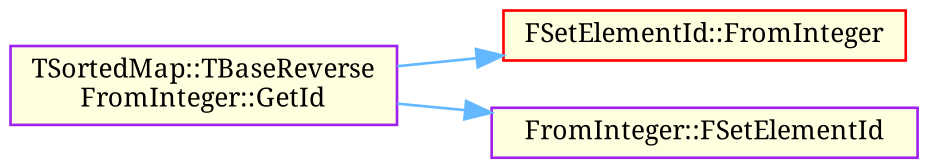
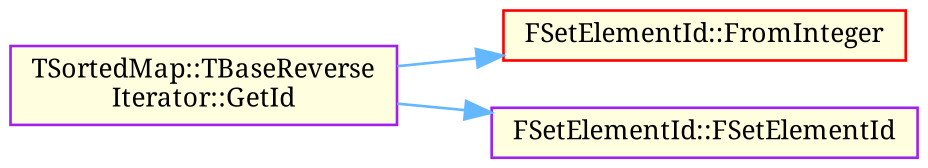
(204, 85) -> (204, 85)
(705, 133) -> (705, 133)
